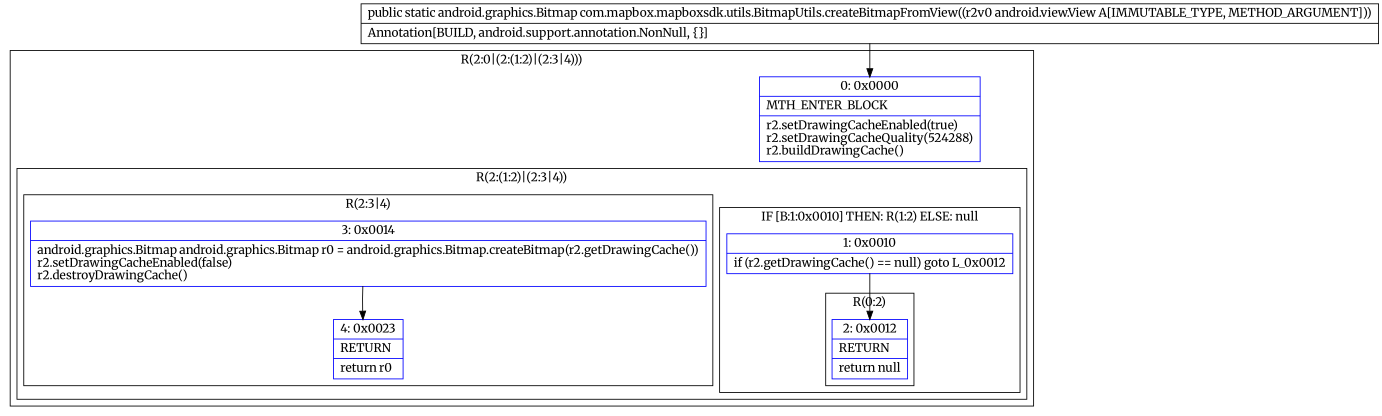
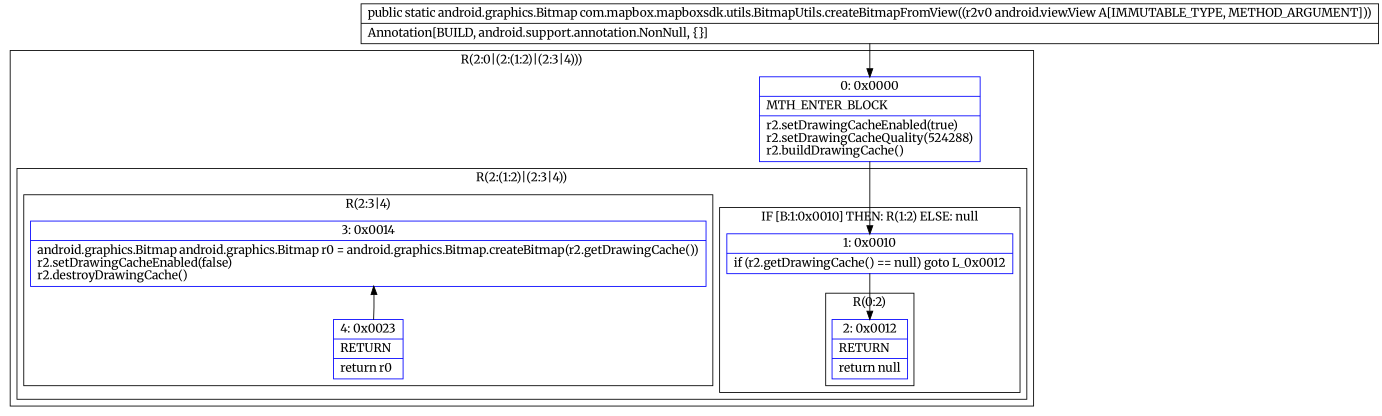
none -> (870, 194)
(363, 298) -> (374, 307)
